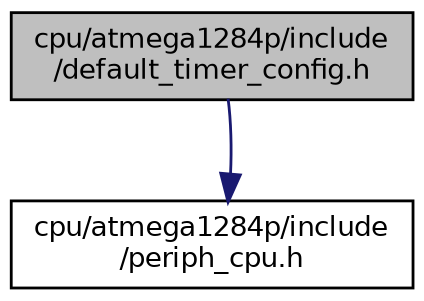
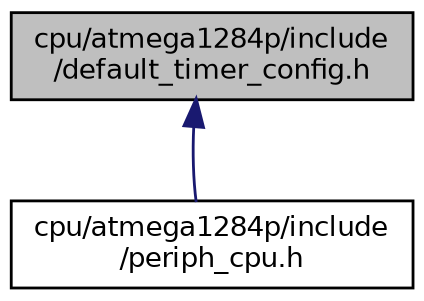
(231, 136) -> (193, 164)
